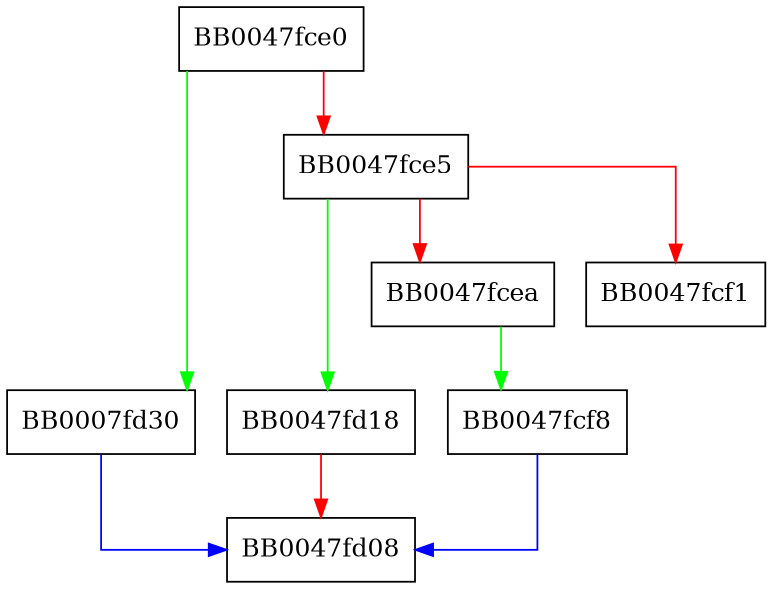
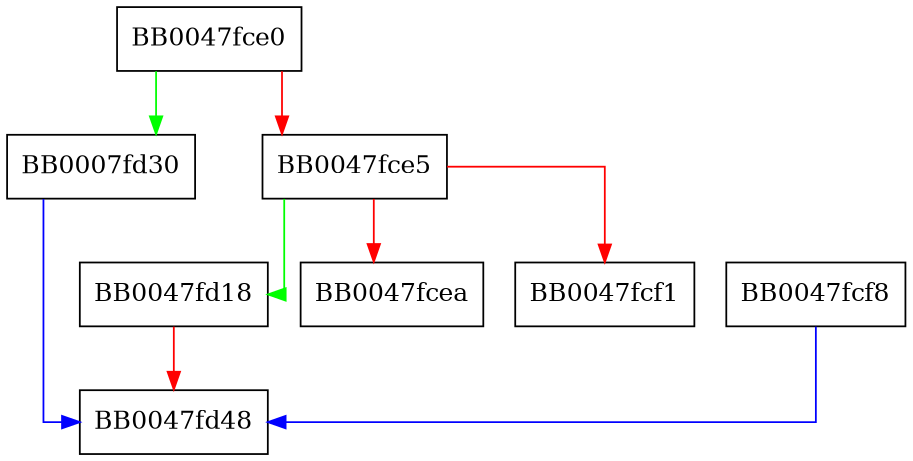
(501, 349) -> none
(321, 550) -> (174, 422)
